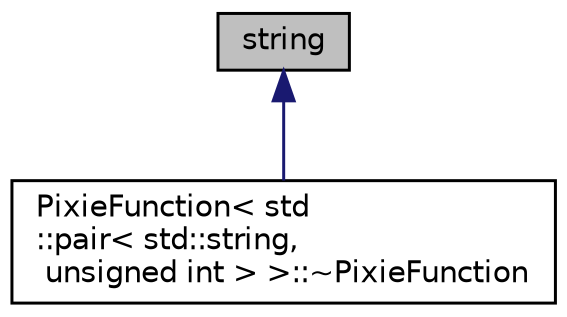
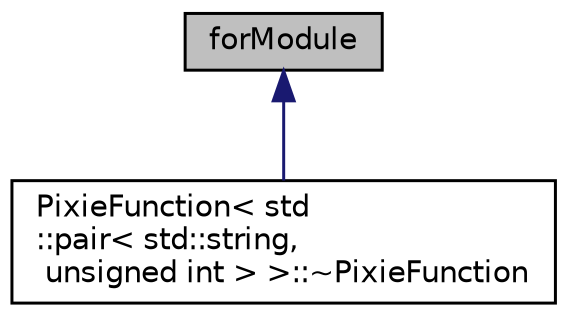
(284, 42) -> (284, 42)
